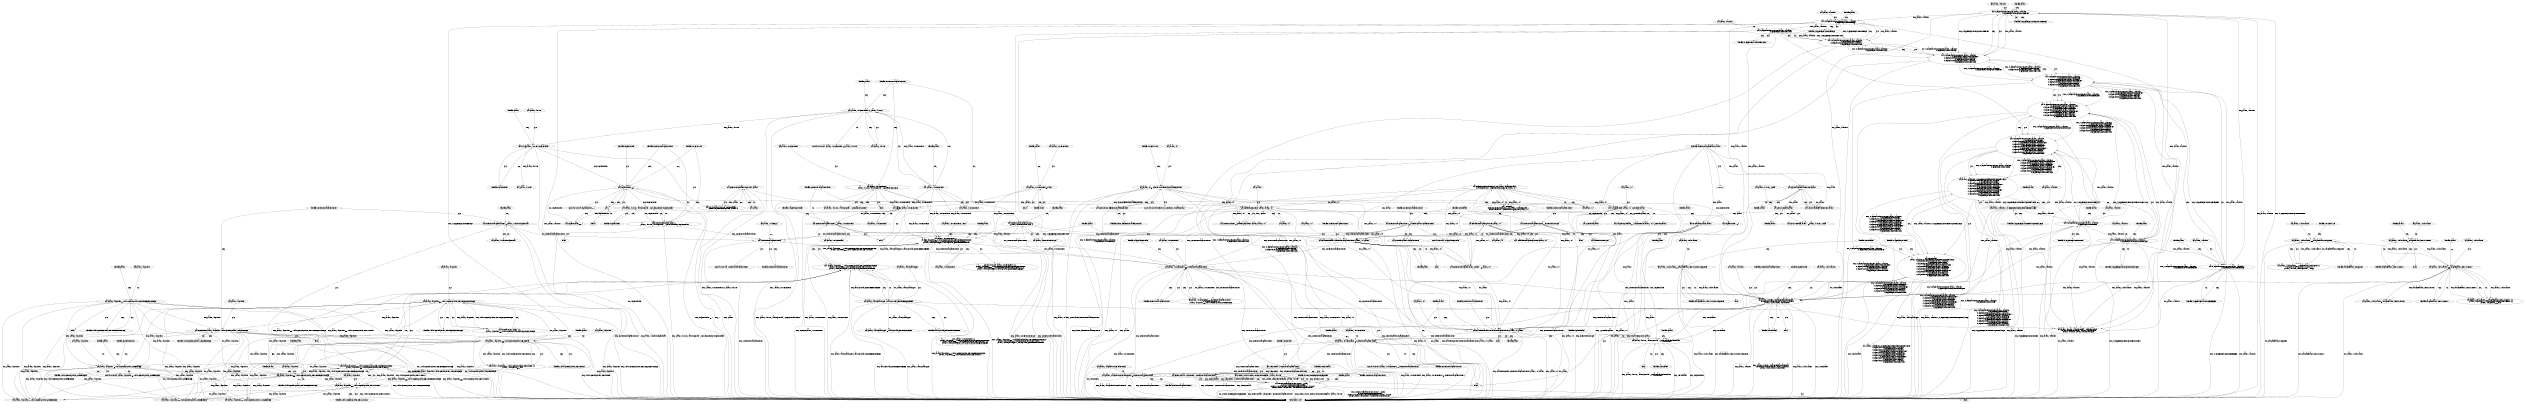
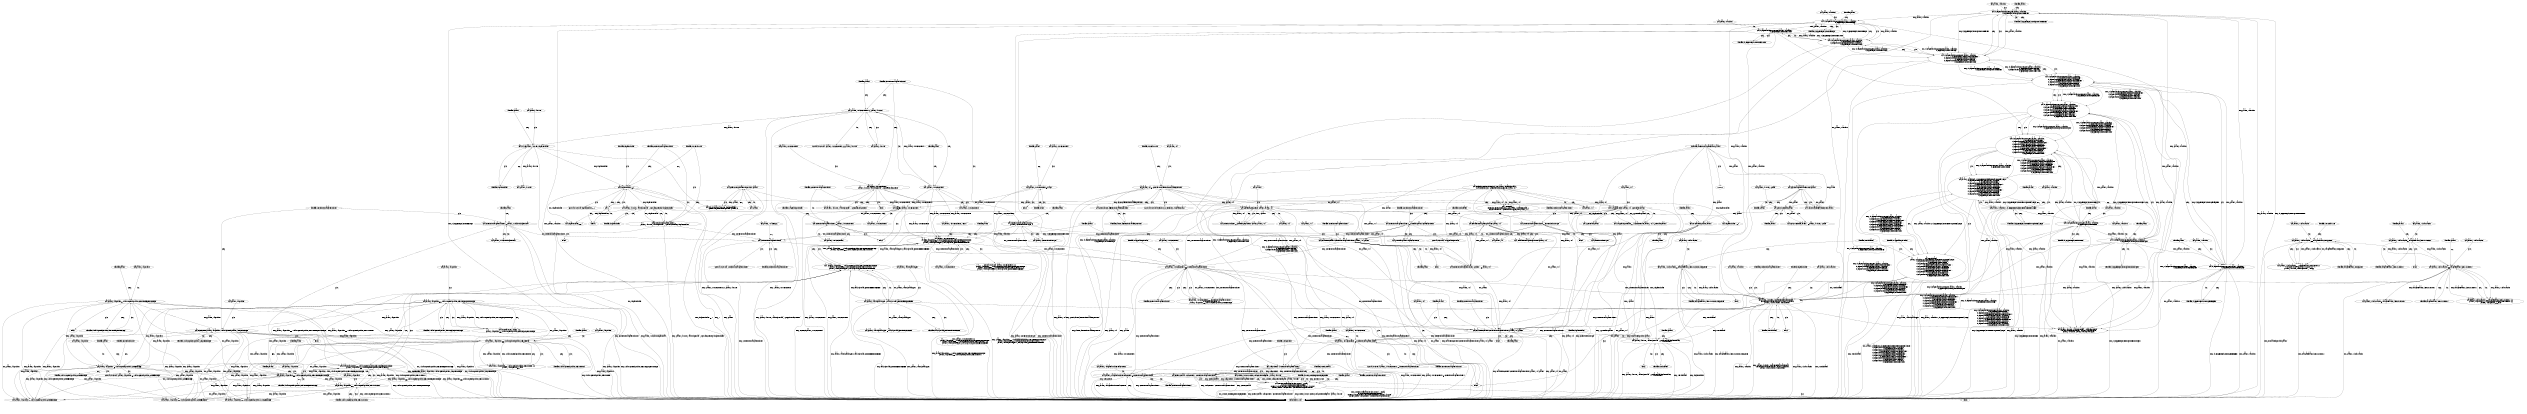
(589, 212) -> (593, 212)
none -> (1553, 215)
(2276, 341) -> (2276, 341)
(71, 375) -> (71, 375)
(1168, 400) -> (1093, 383)
